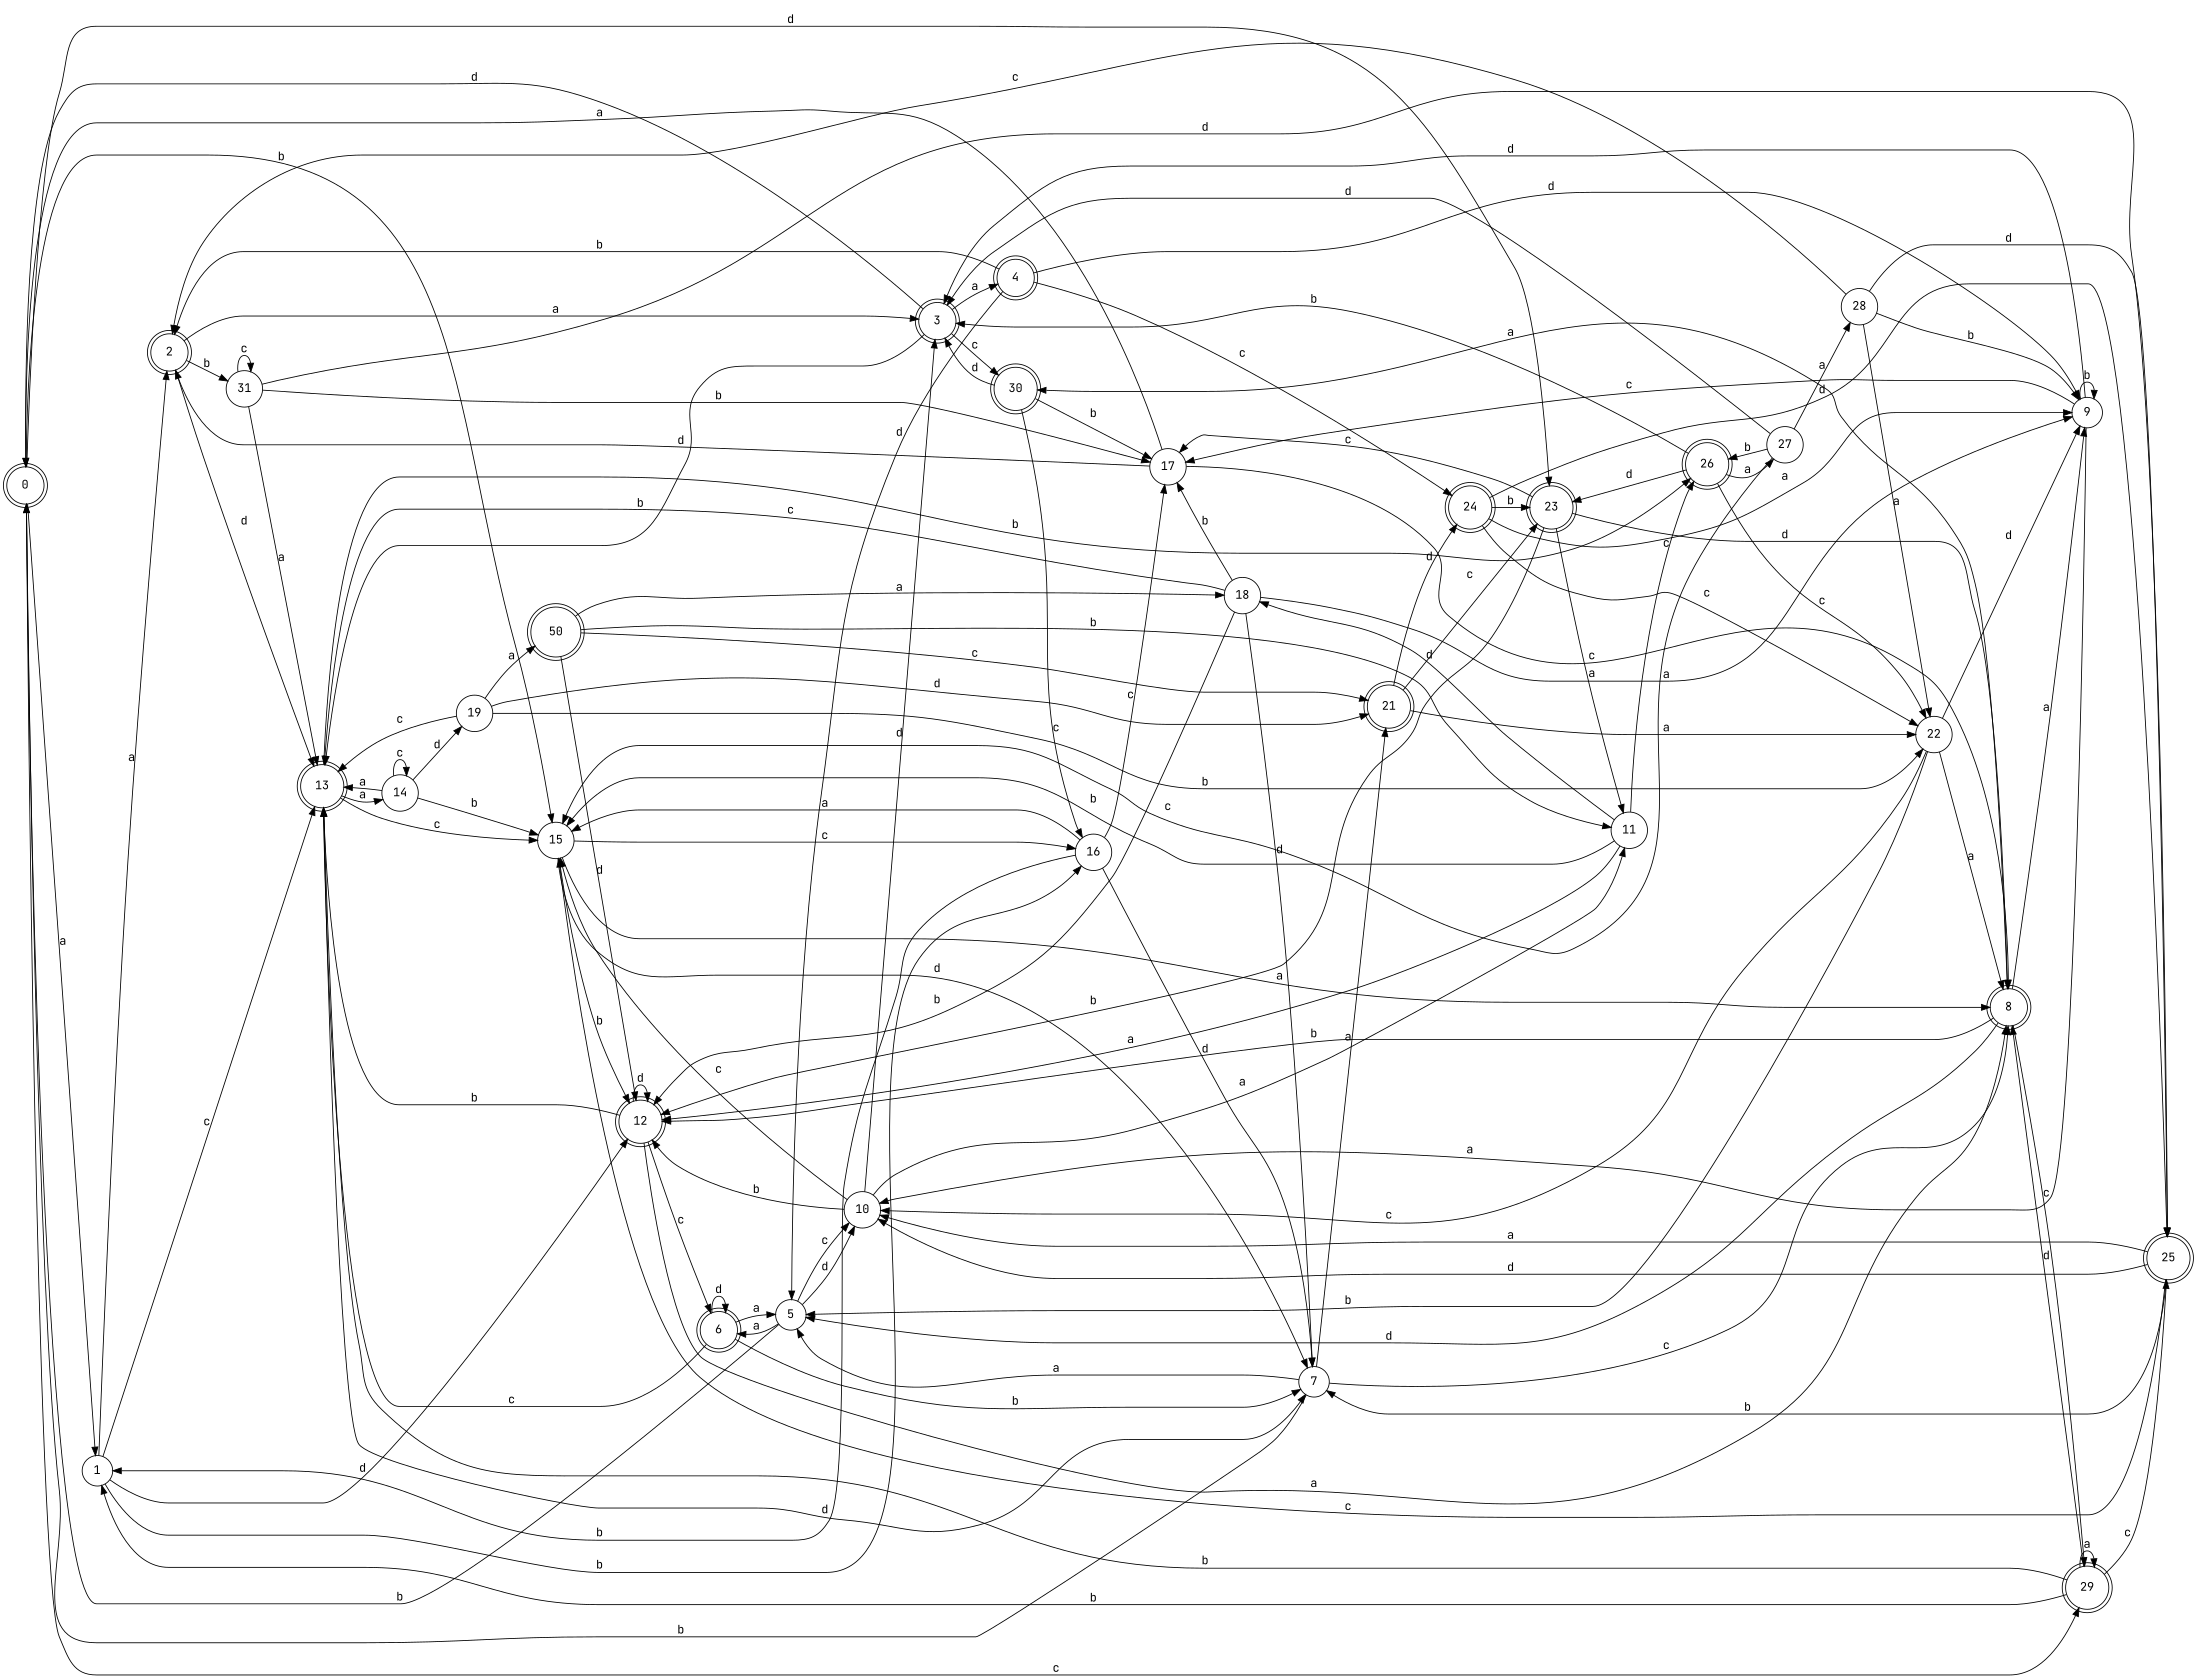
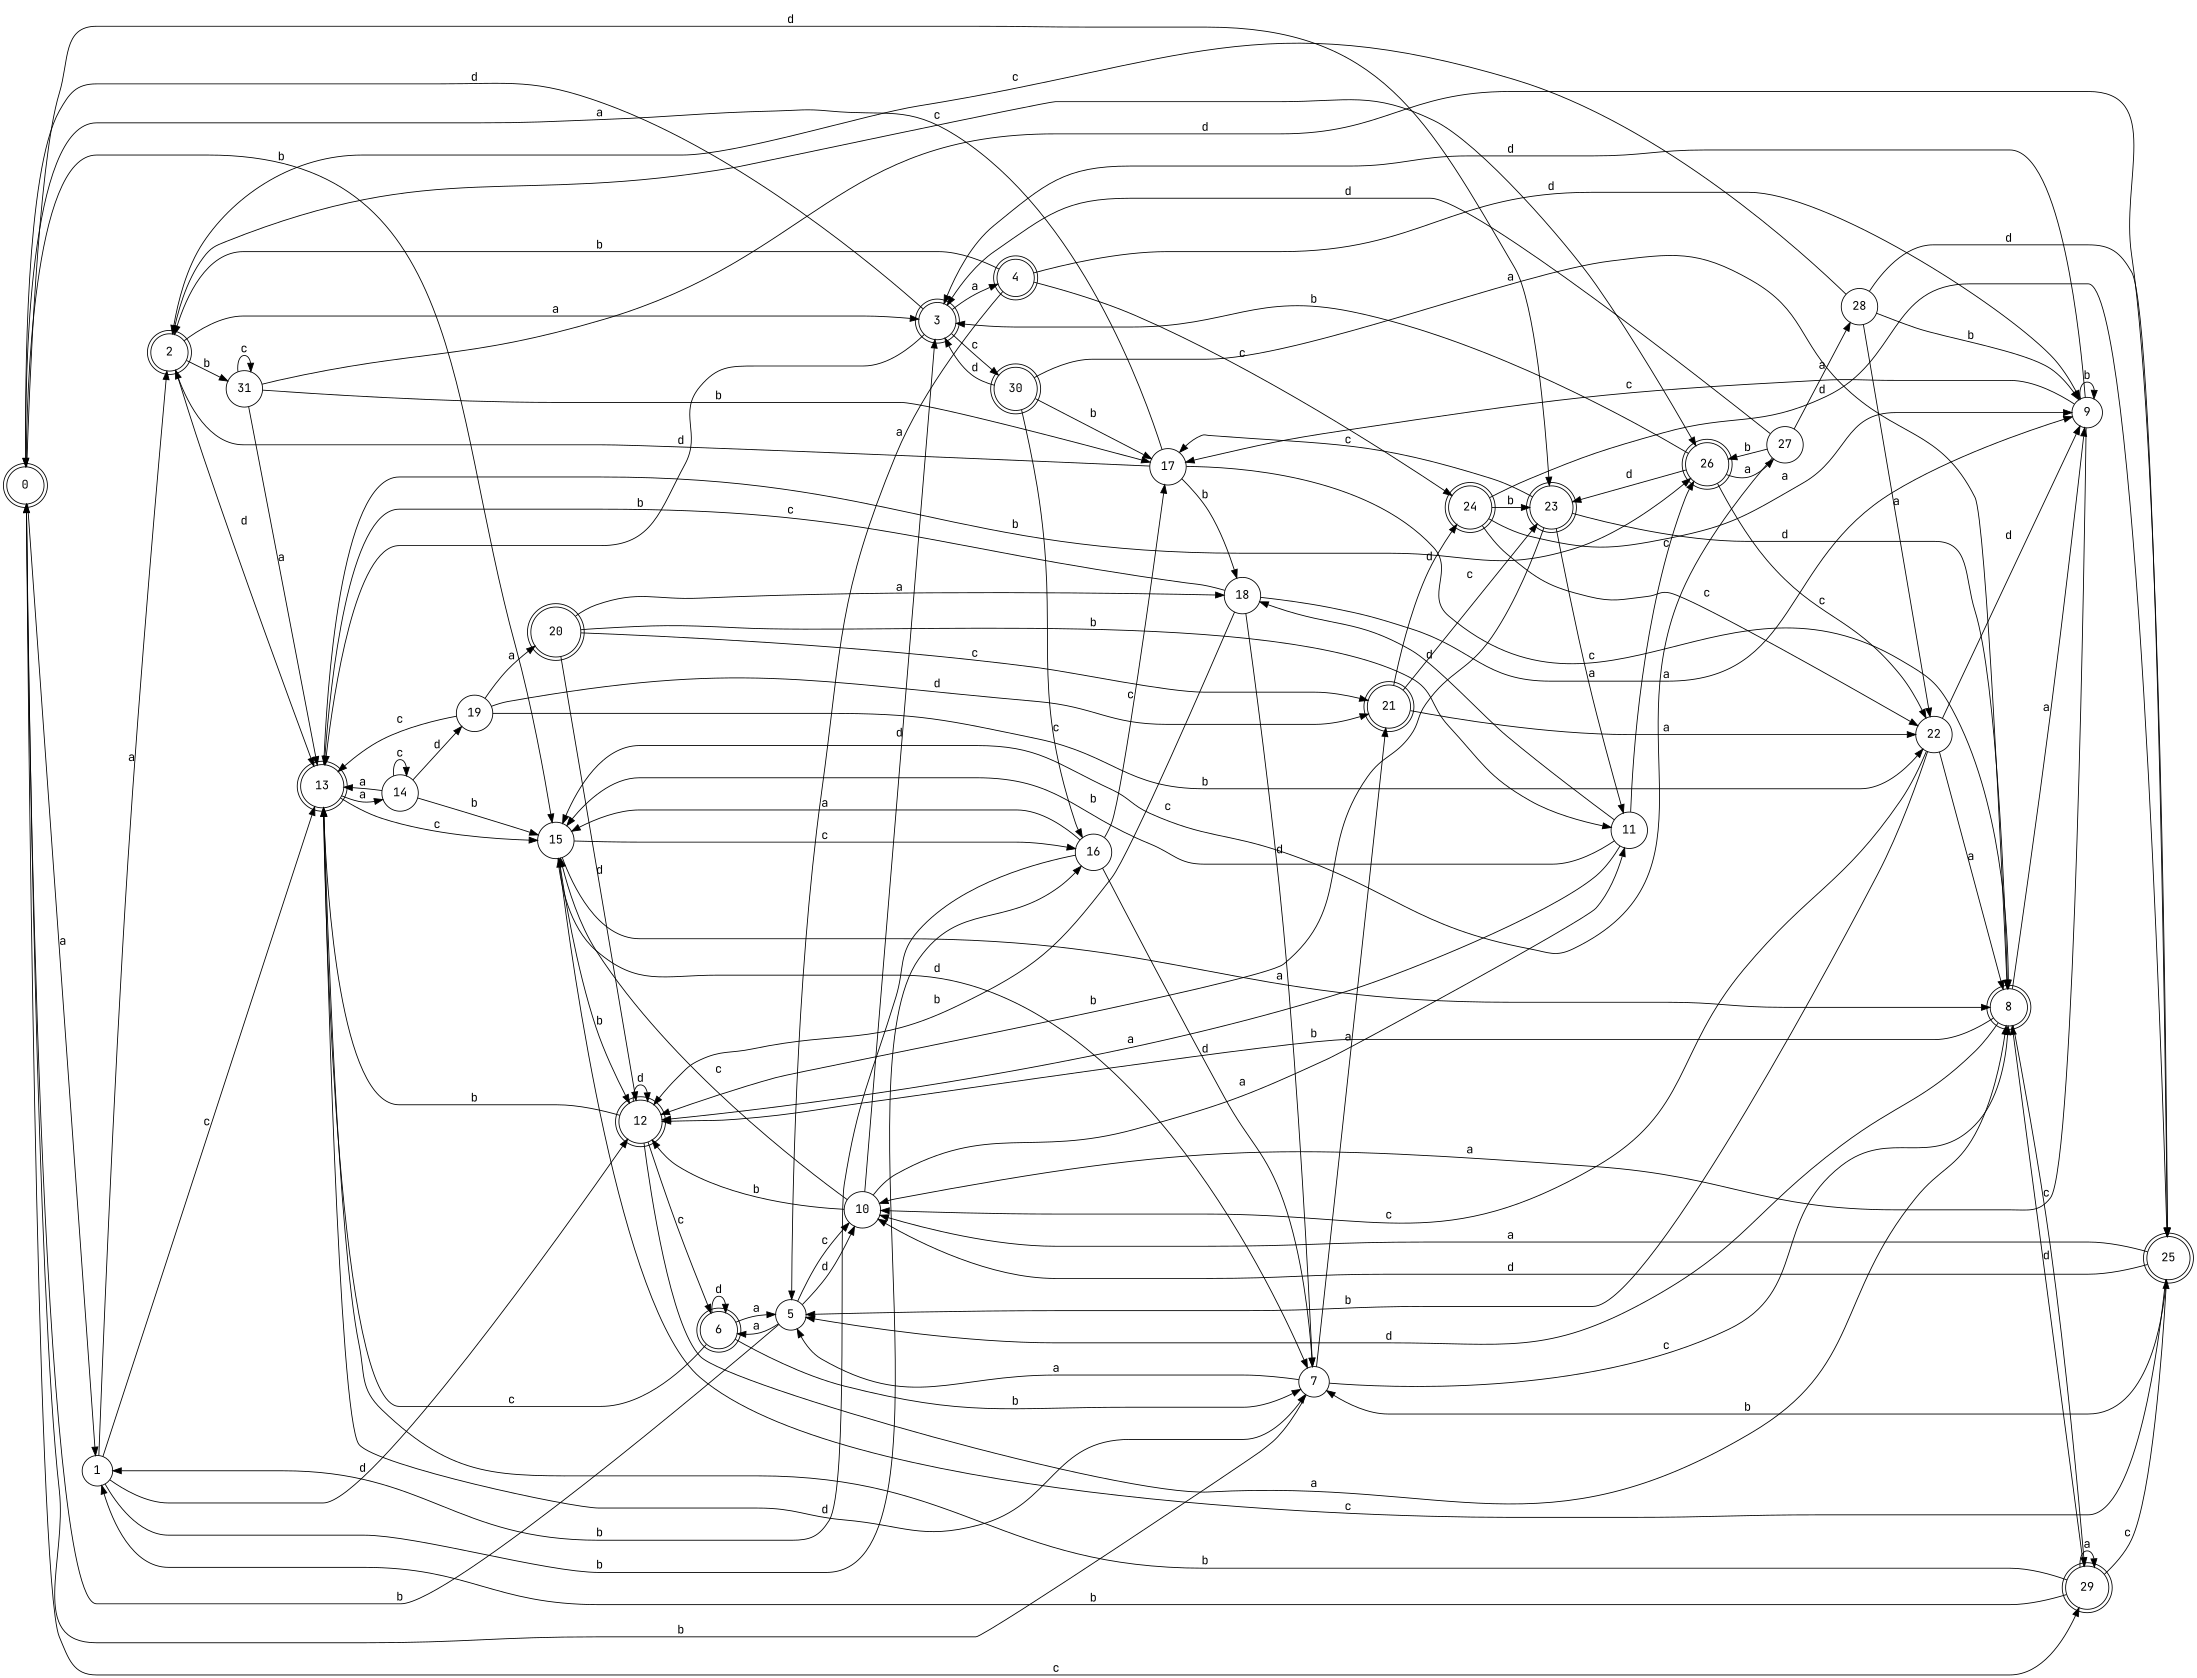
none -> (977, 117)
(1763, 356) -> (1777, 299)
(900, 433) -> (900, 433)
(1206, 536) -> (1214, 521)
(556, 632) -> (556, 632)
